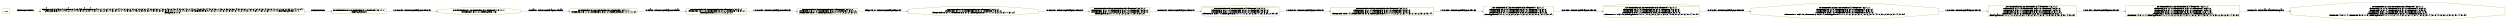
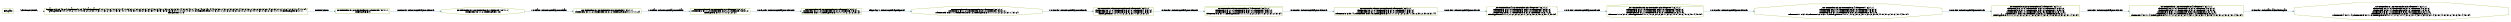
(6, 11) -> (8, 11)
